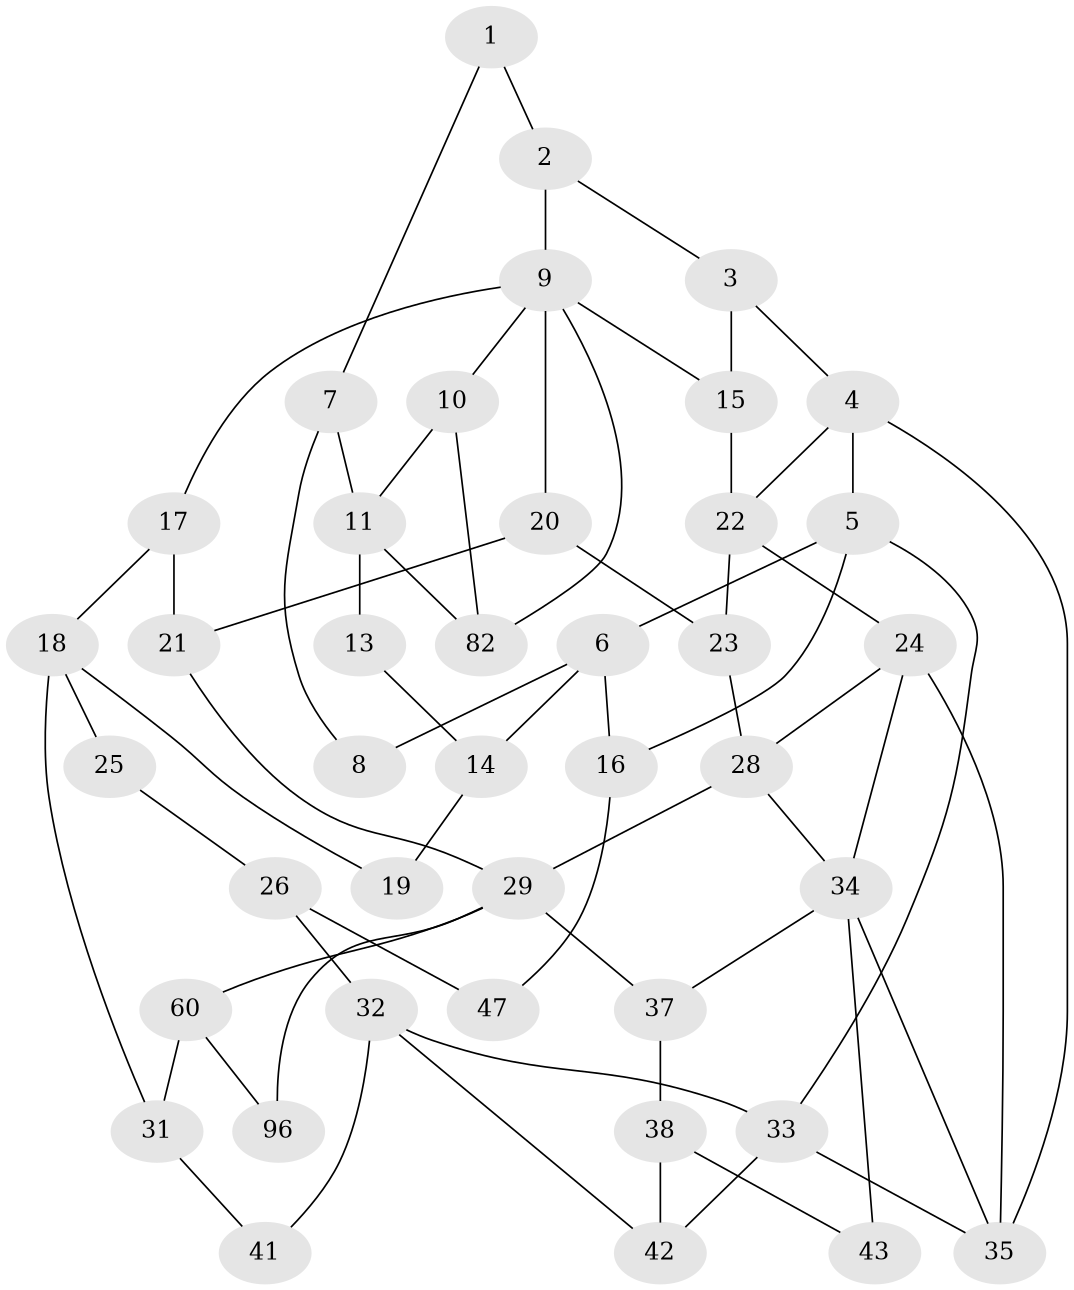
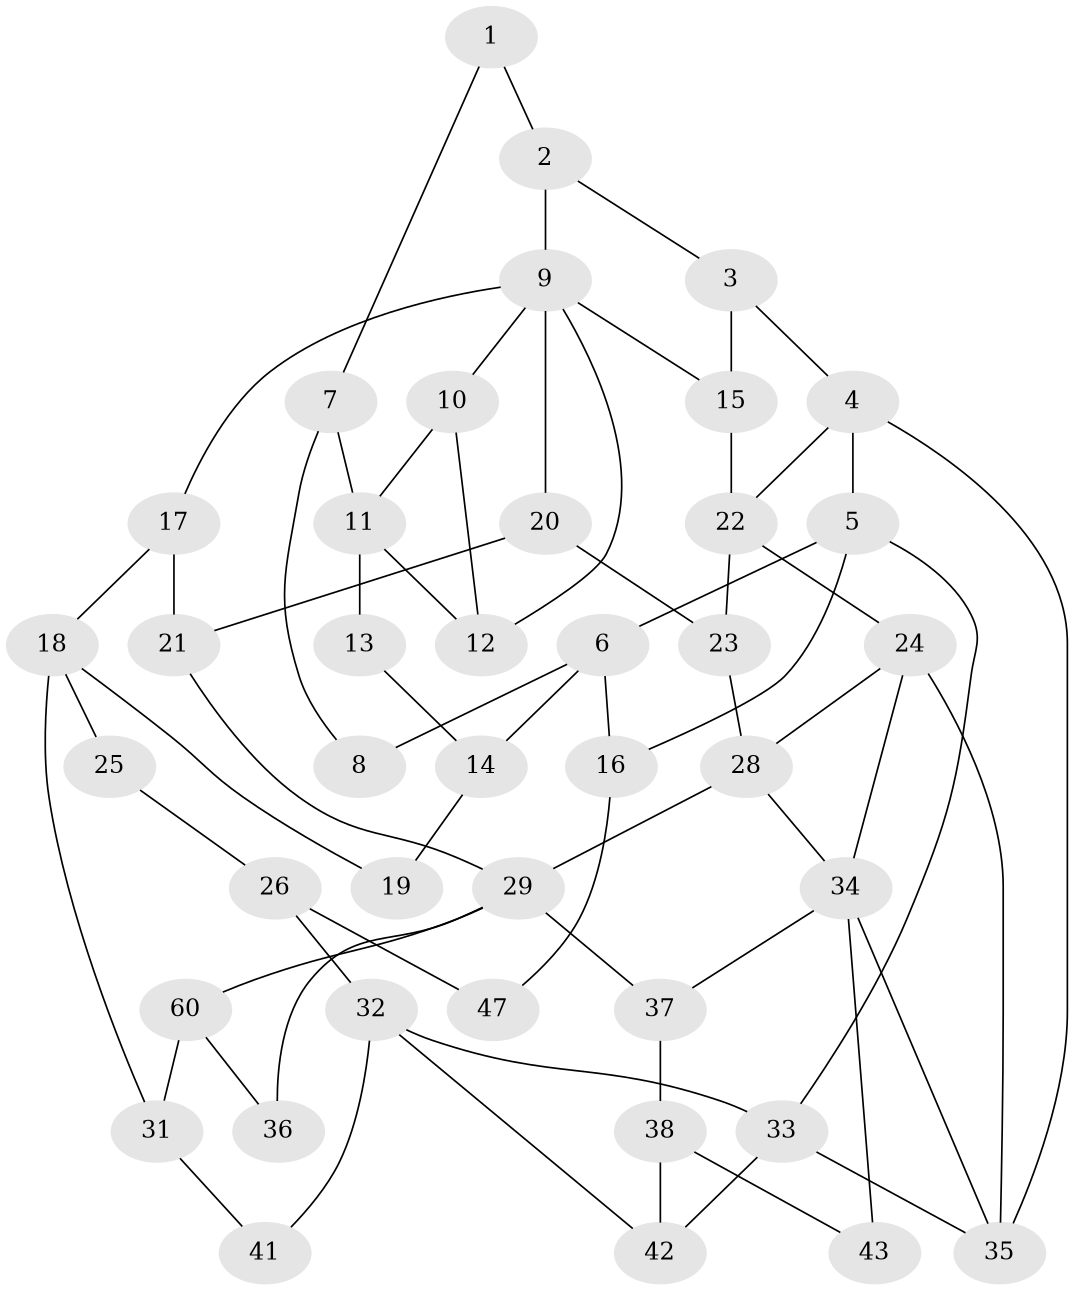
(481, 645) -> (481, 645)
(279, 1132) -> (279, 1132)
